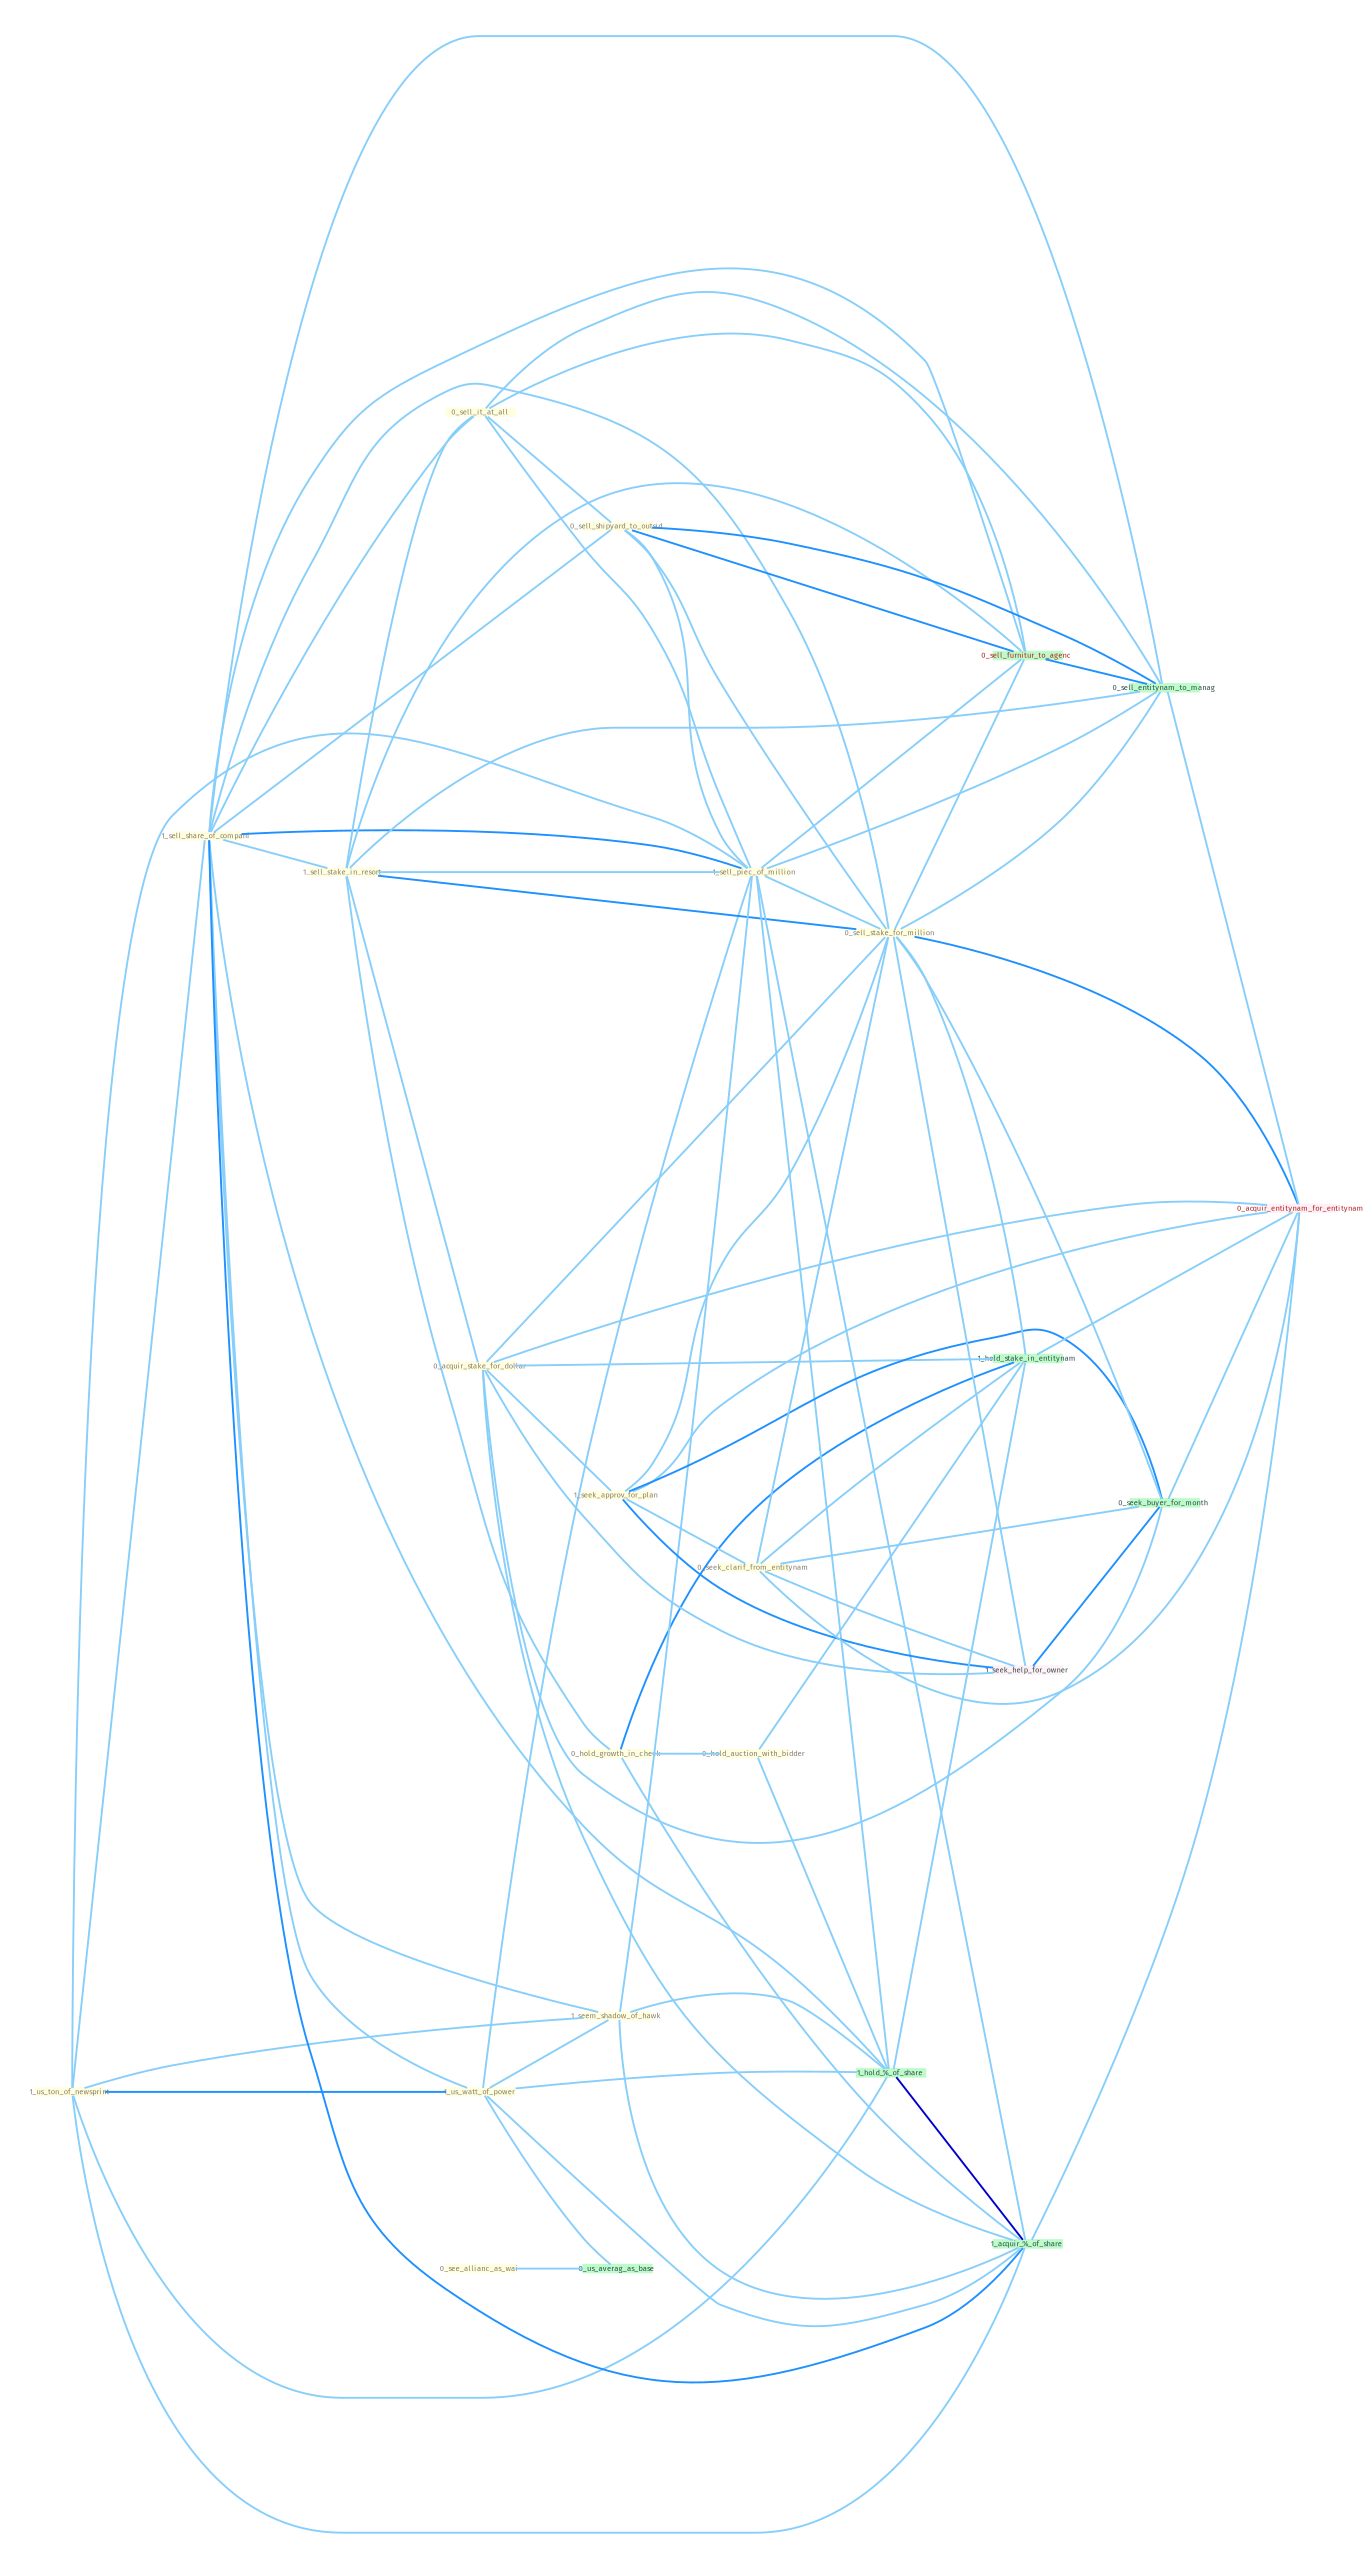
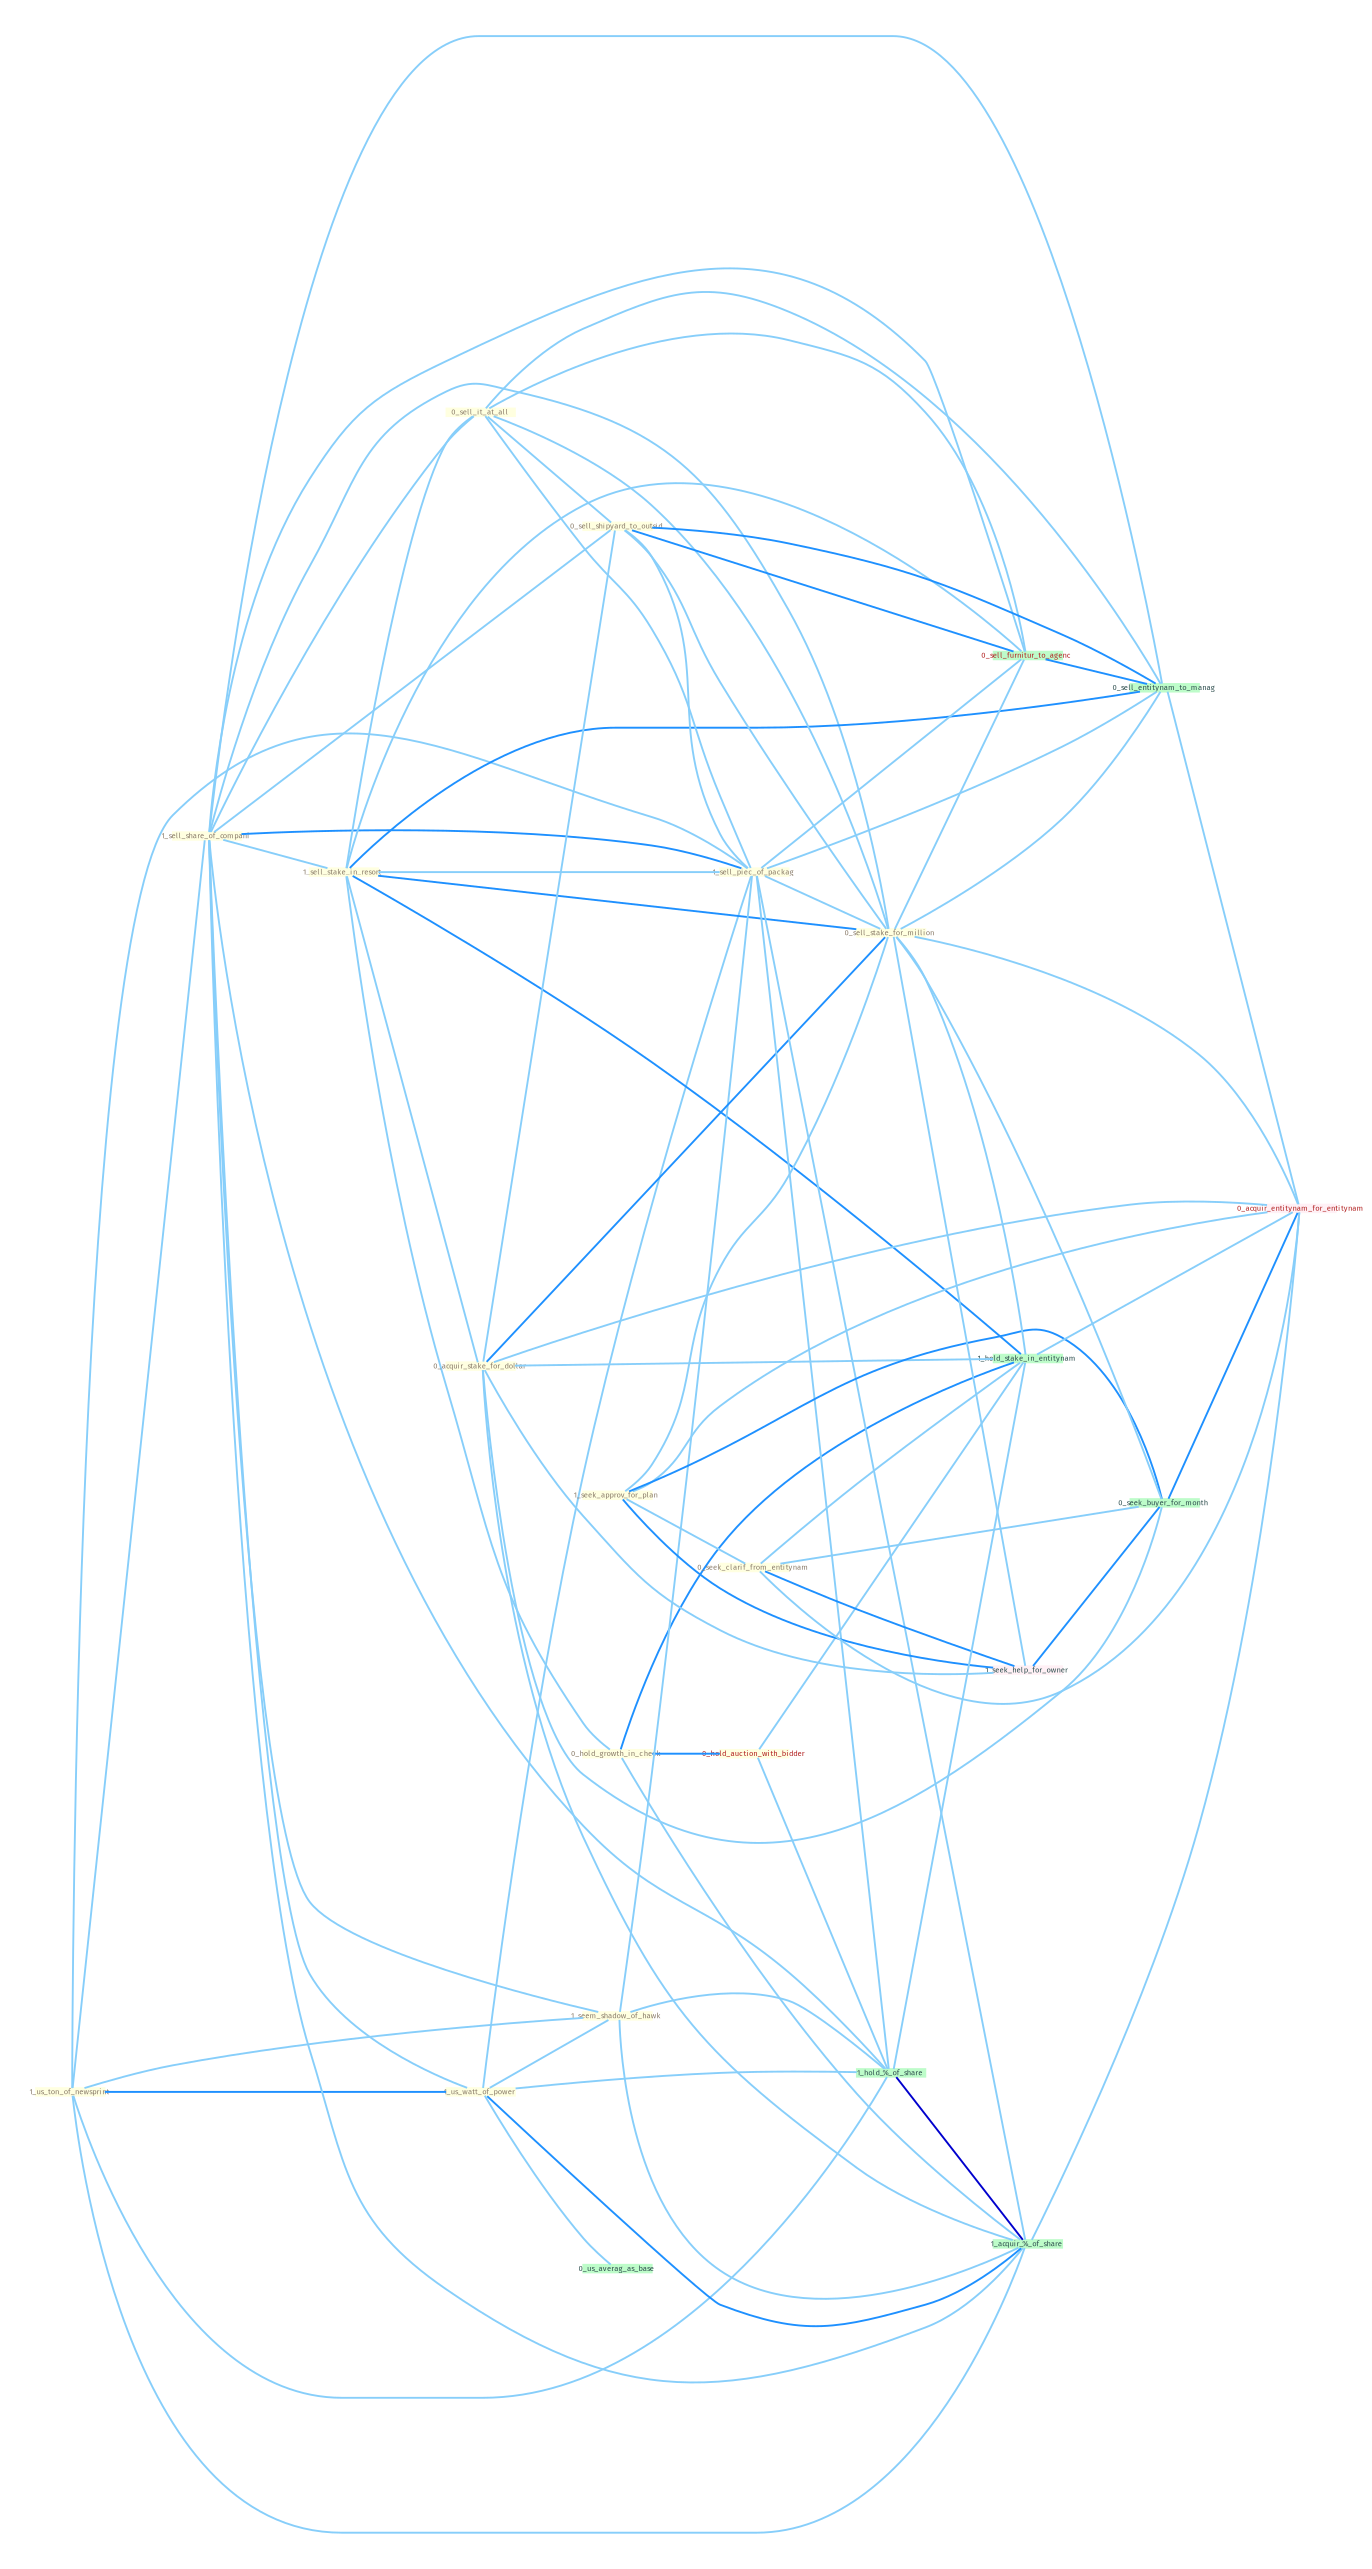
(725, 728) -> (725, 728)
(754, 872) -> (754, 872)
(1145, 1019) -> (1145, 1019)
none -> (700, 1097)
(686, 1150) -> (686, 1150)
(816, 1282) -> (750, 624)
(1233, 1356) -> (1233, 1356)
(549, 1431) -> (549, 946)
(889, 1621) -> (889, 1621)
(686, 1754) -> (686, 1754)
(754, 1754) -> (754, 1754)
(289, 1957) -> (289, 1957)
(481, 2269) -> none
(725, 2306) -> (725, 2306)
